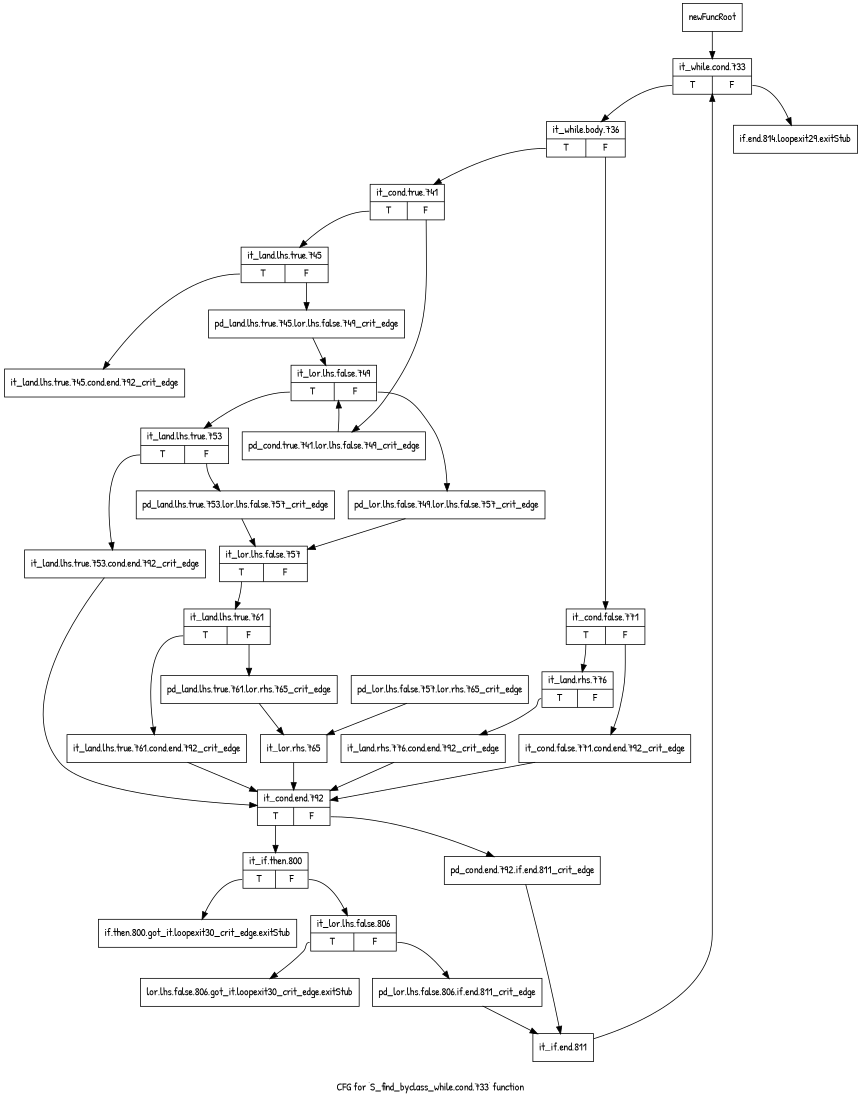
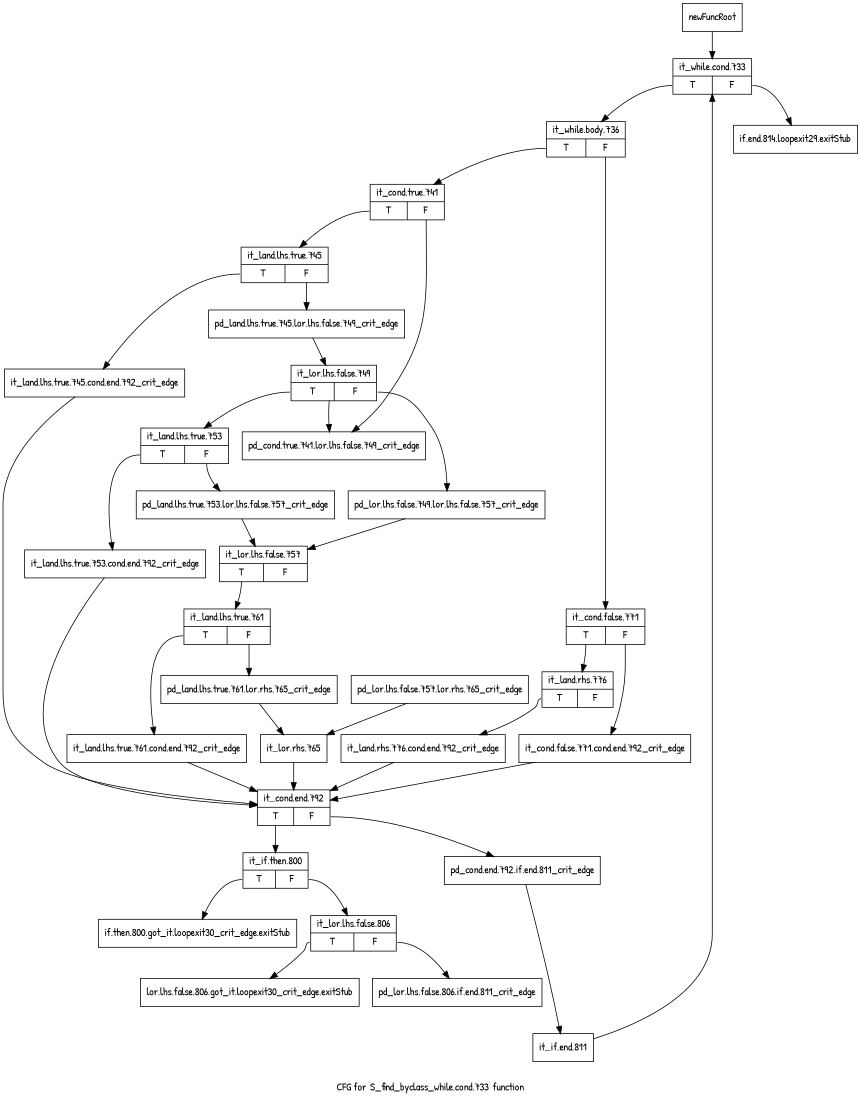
(339, 420) -> (329, 412)
none -> (3, 680)
(507, 1018) -> none
